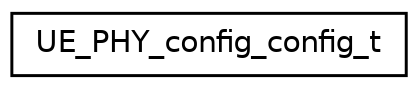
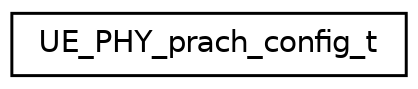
(209, 44) -> (209, 44)
